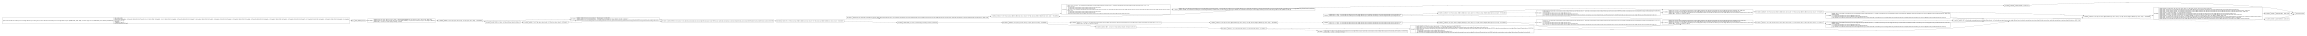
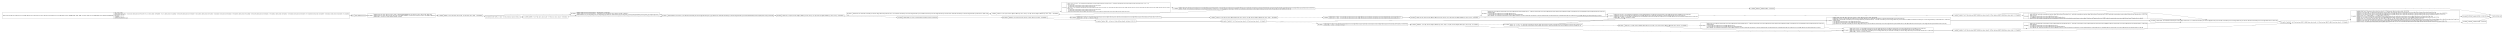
none -> (1445, 25)
